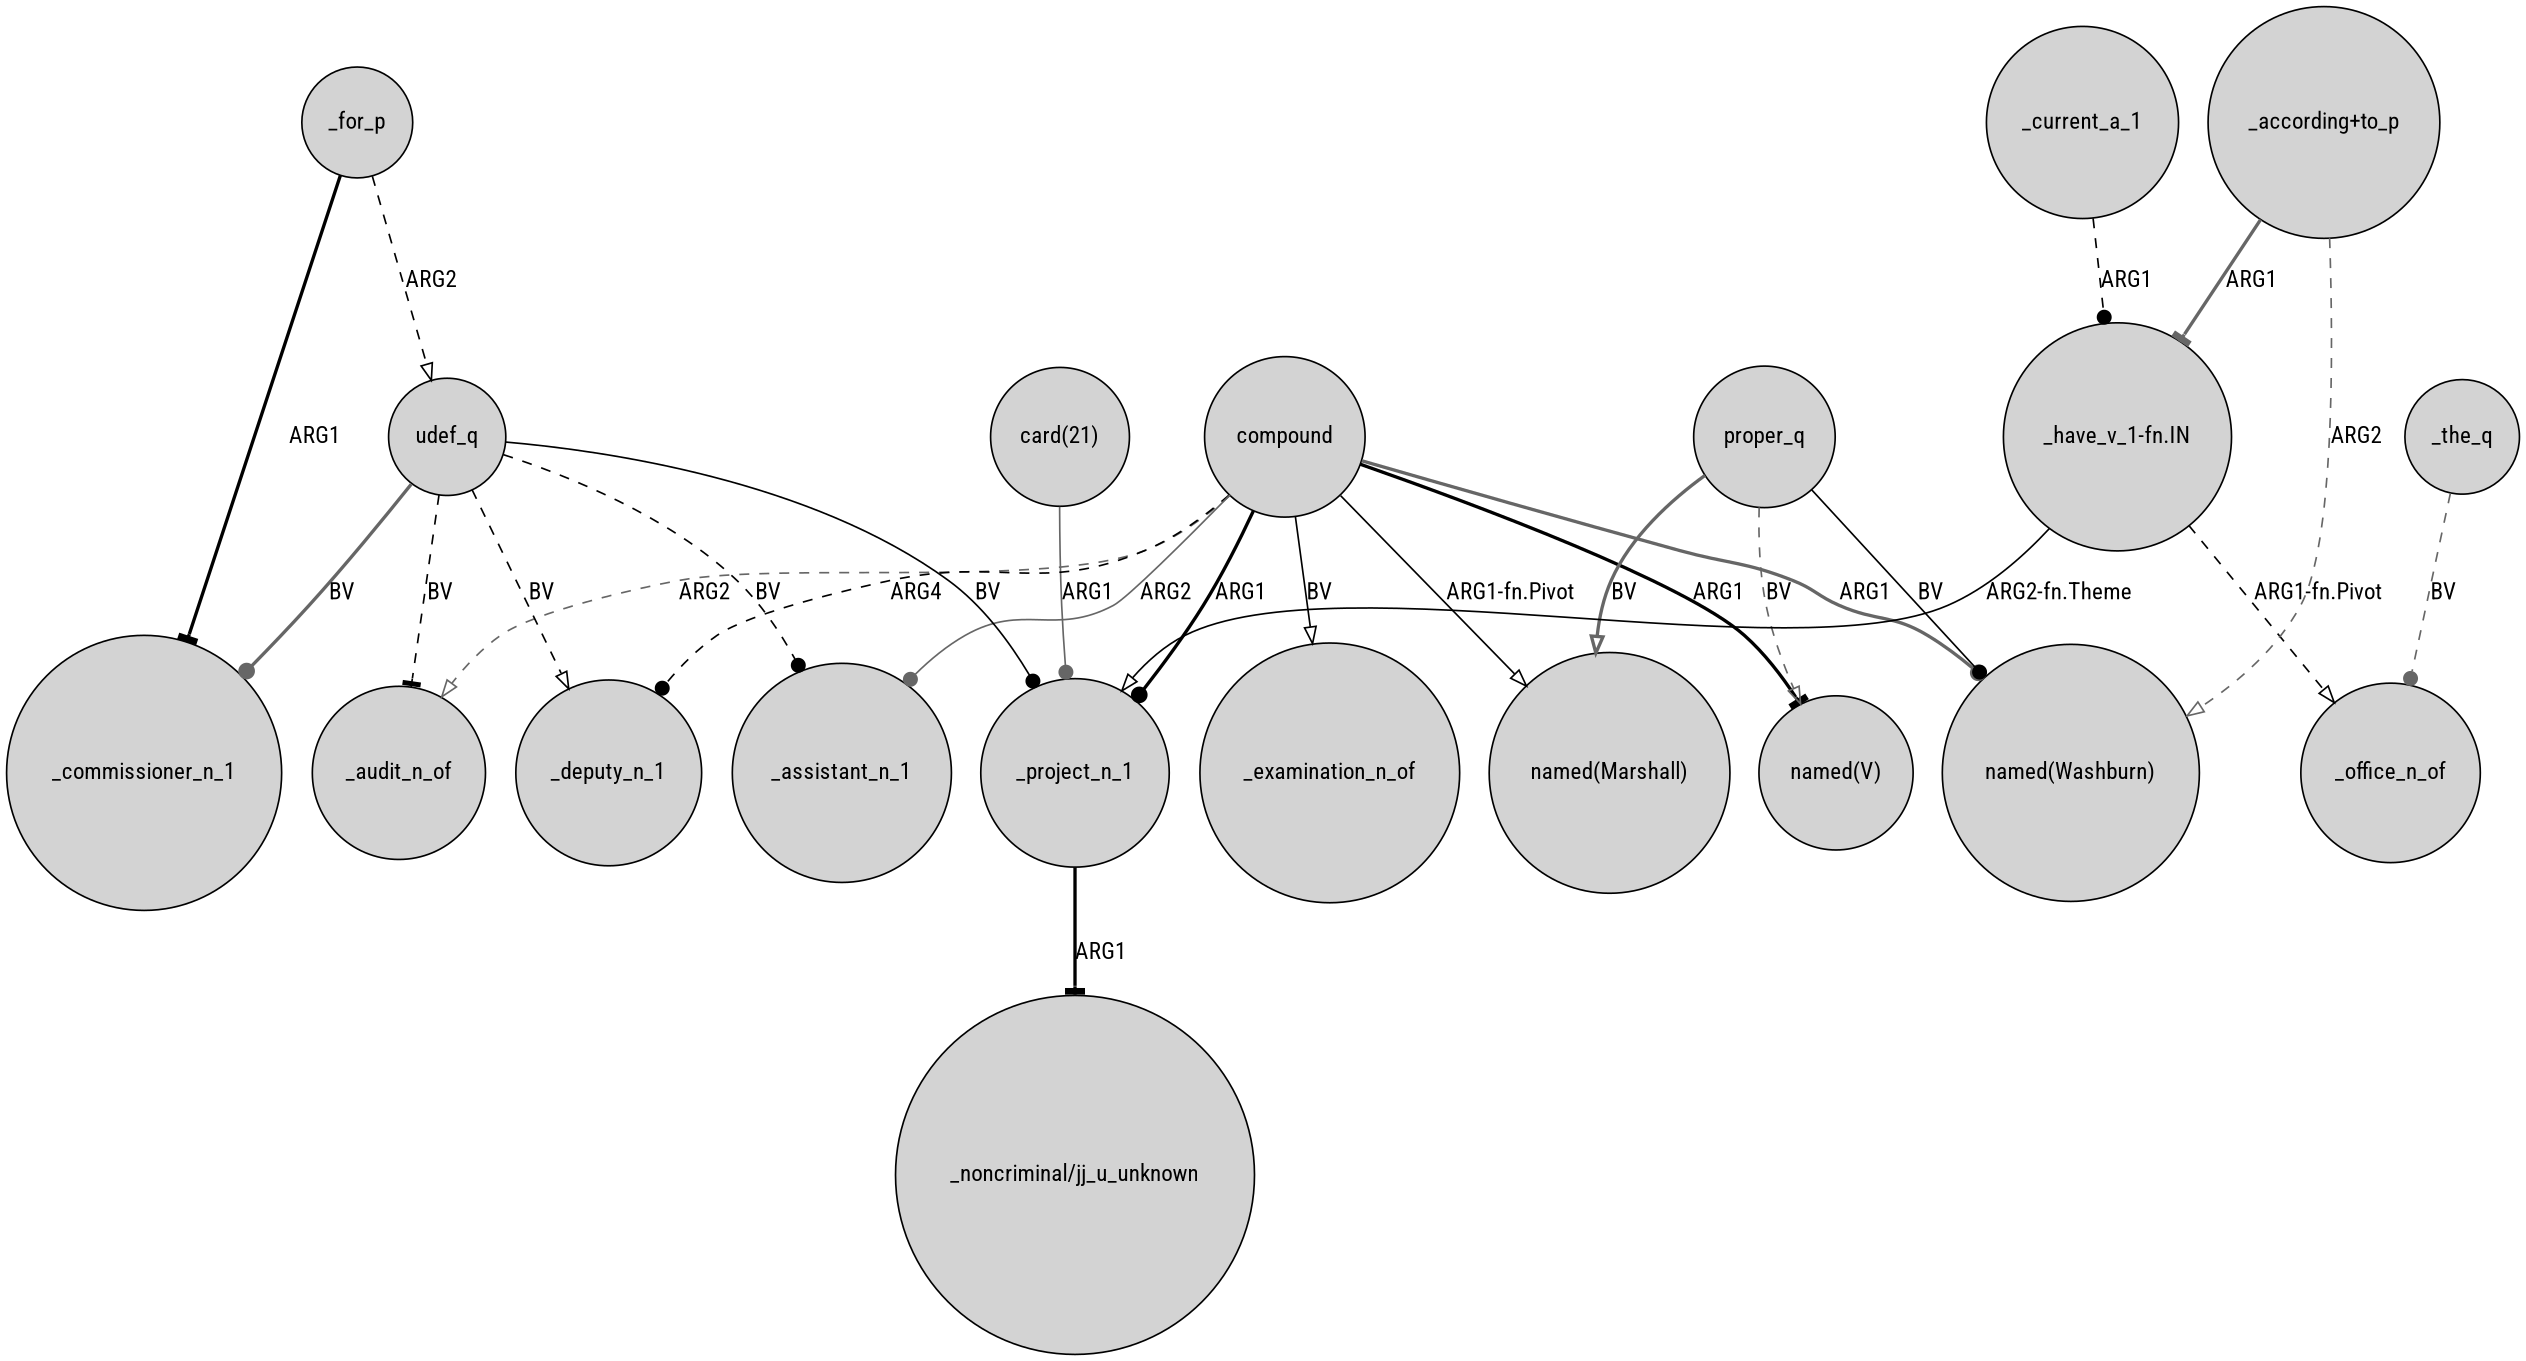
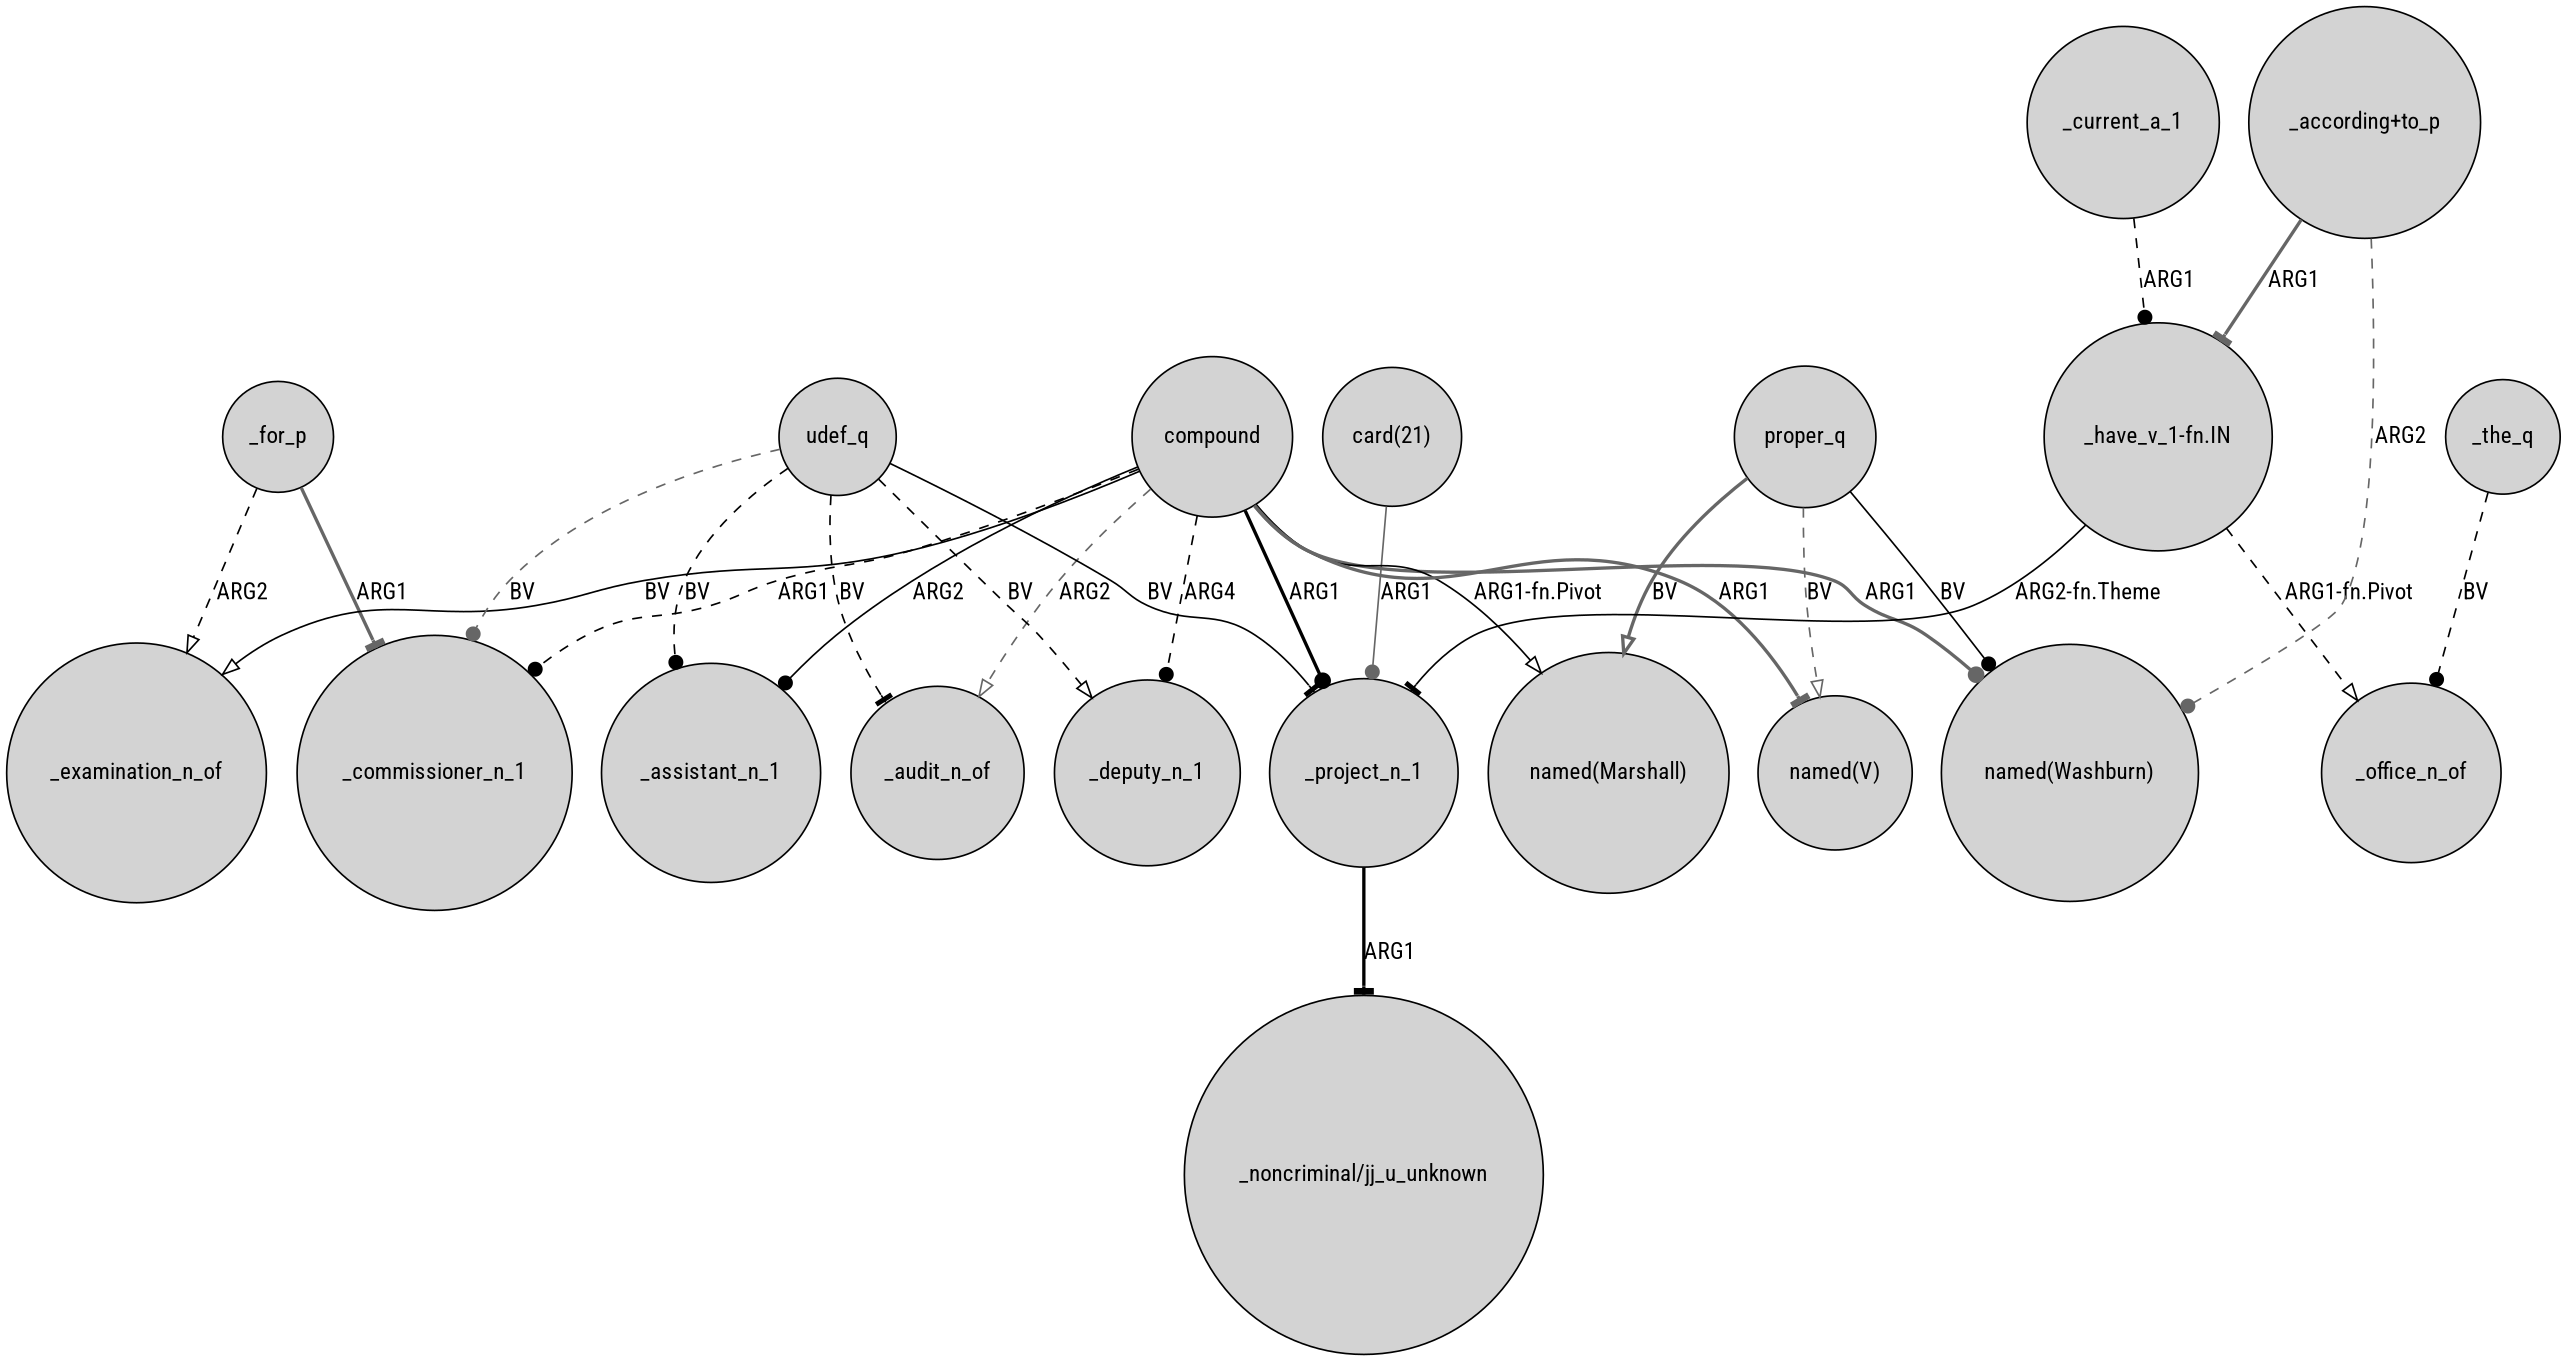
(399, 270) -> (225, 563)
(265, 405) -> (337, 564)
(2325, 495) -> (2365, 512)
(796, 503) -> (1103, 576)
(1595, 555) -> (1677, 580)
(334, 577) -> (609, 509)
none -> (776, 581)
(2431, 582) -> (2463, 583)
(1087, 616) -> (945, 561)
(1620, 621) -> (1754, 619)
